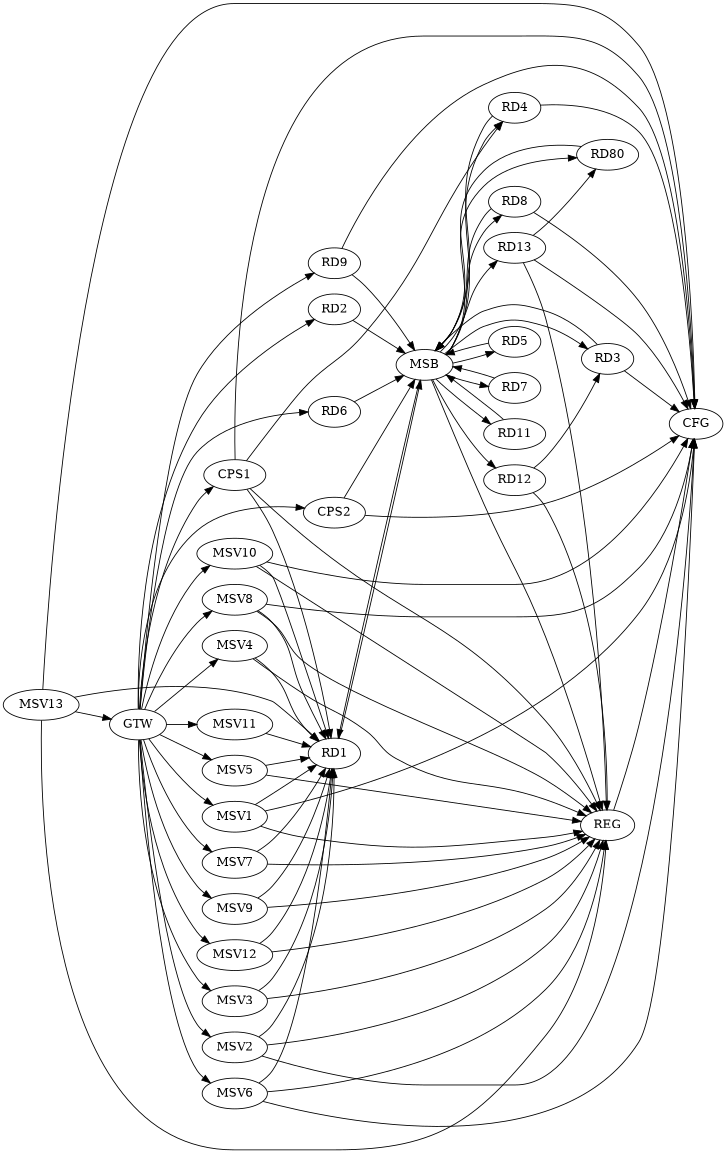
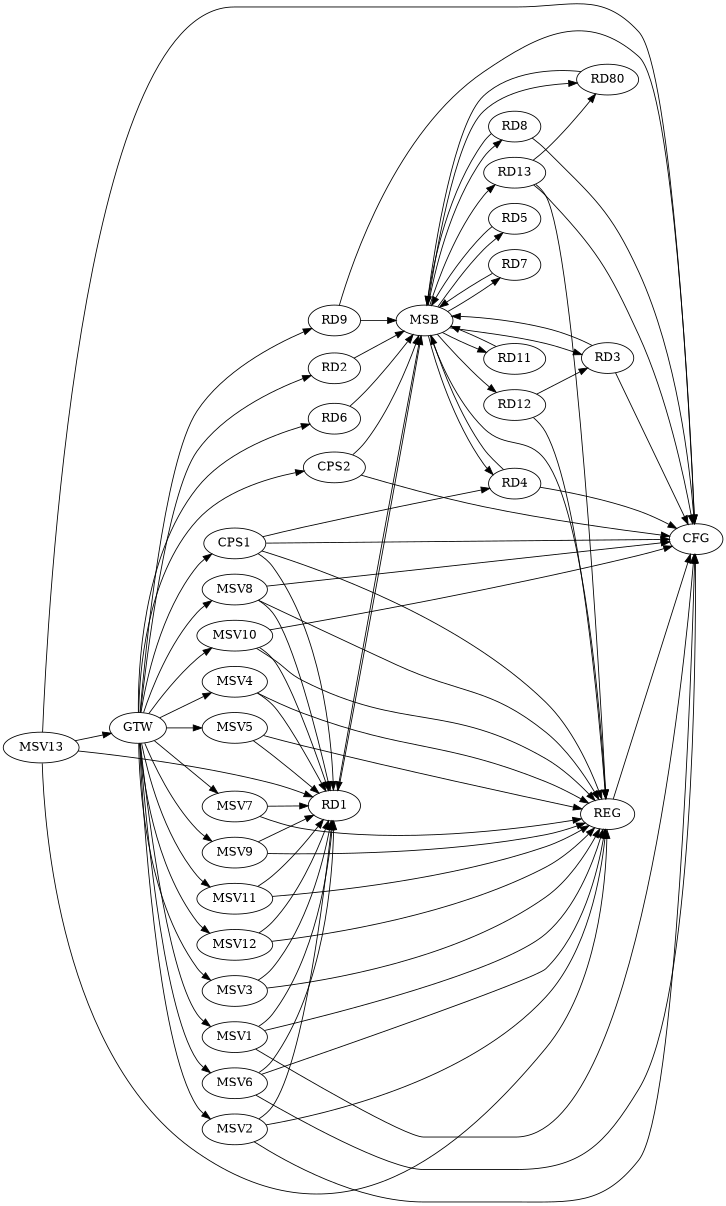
none -> (430, 876)
